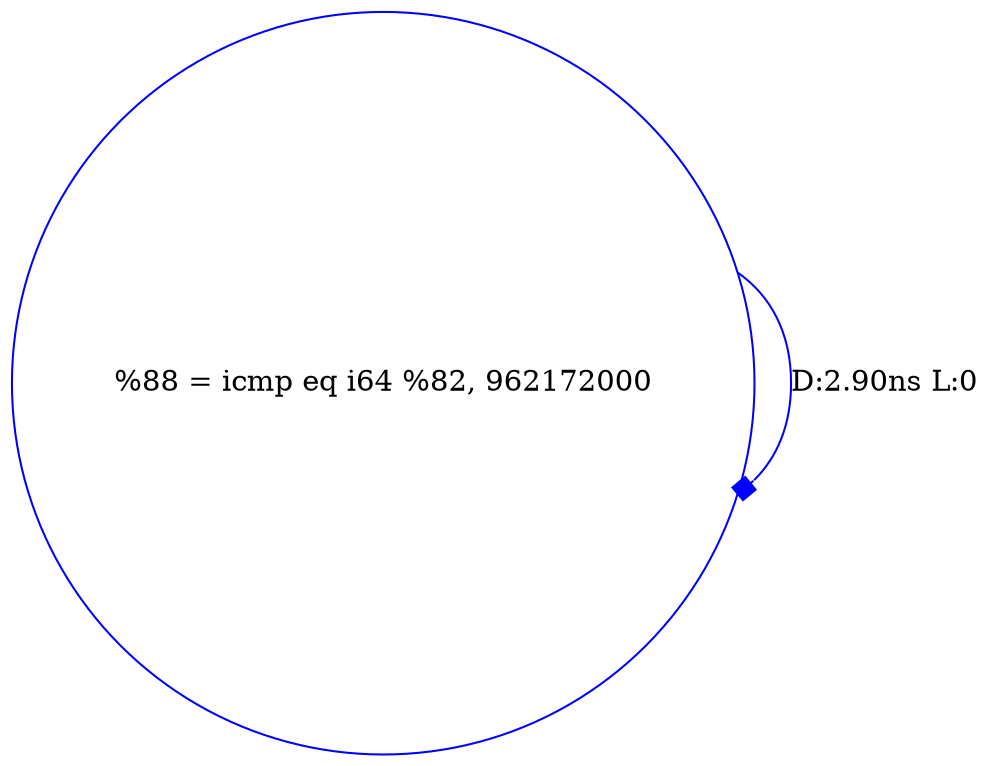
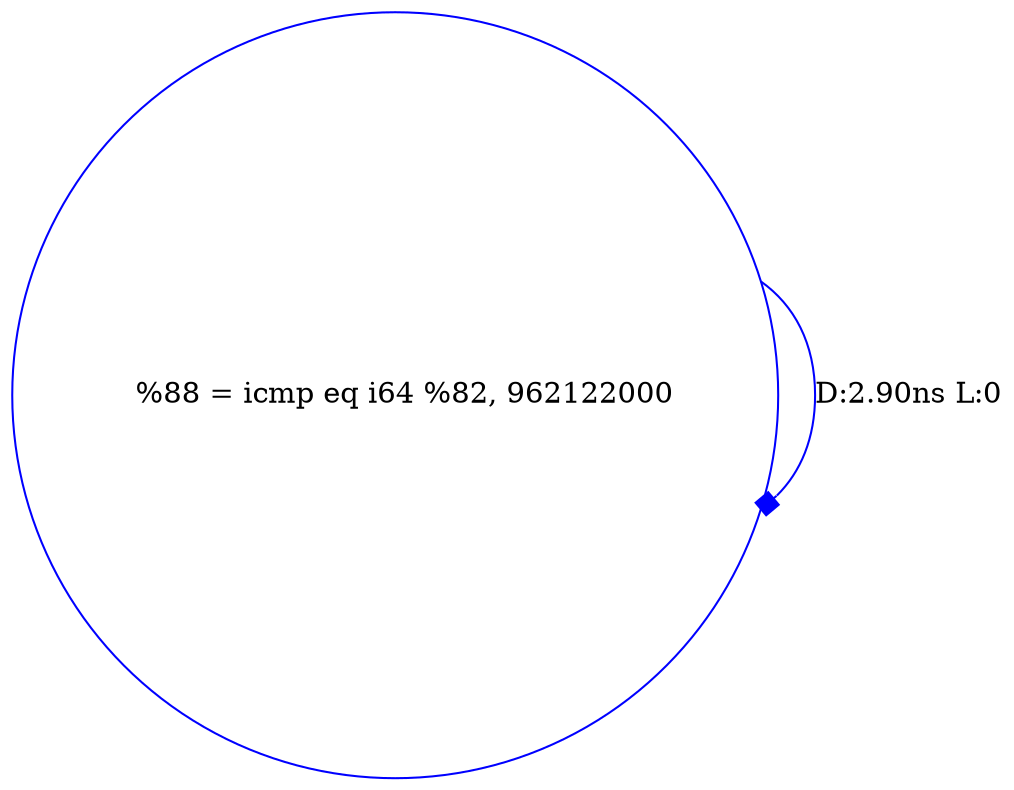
(383, 383) -> (395, 395)
